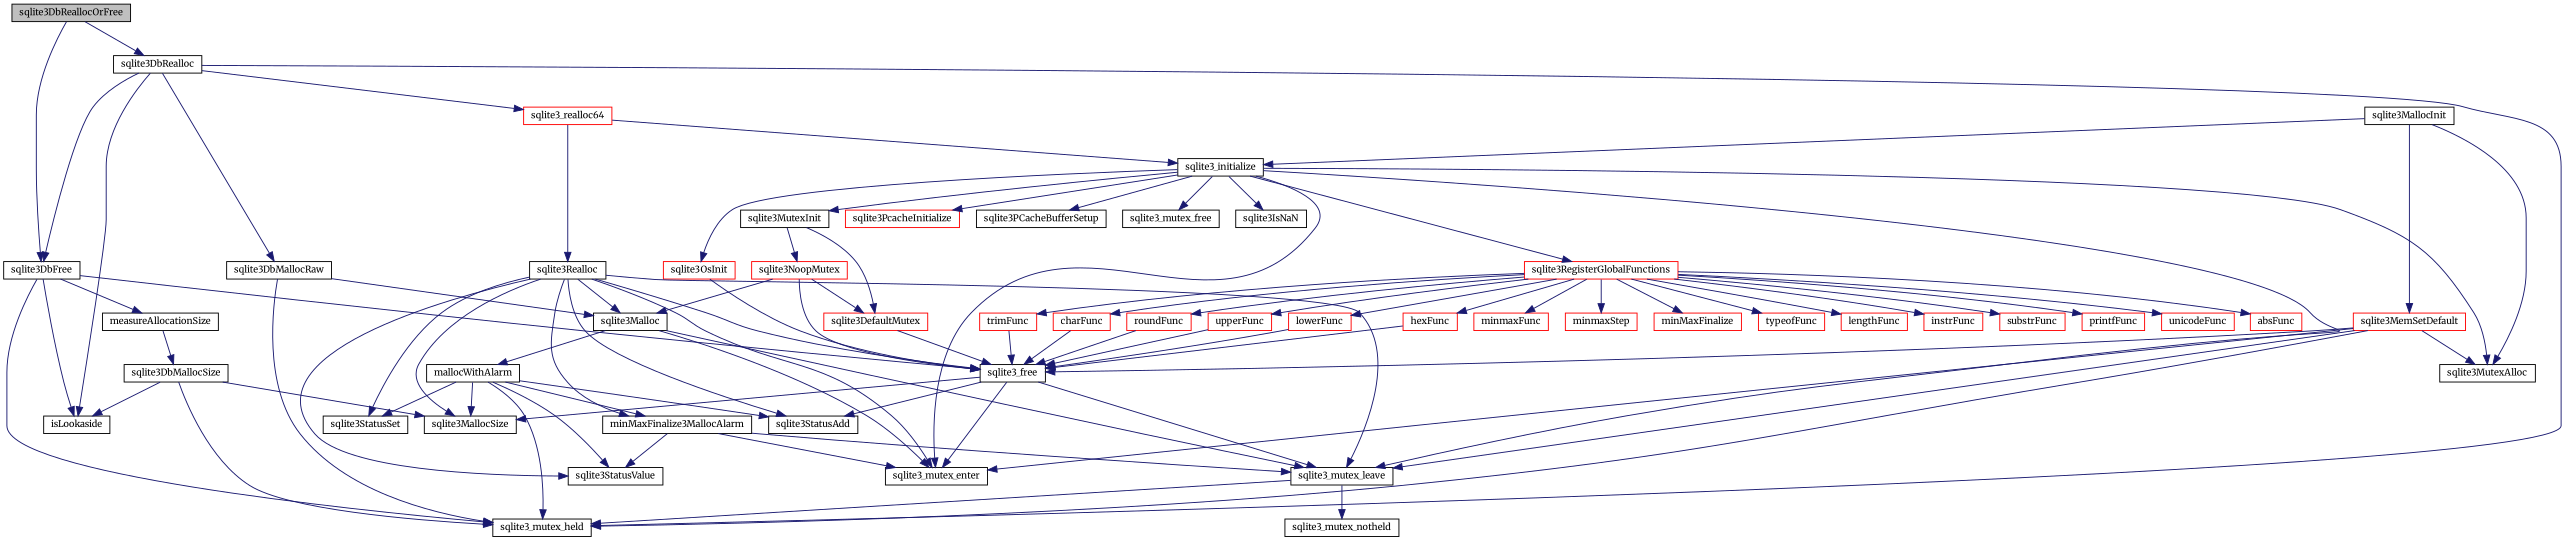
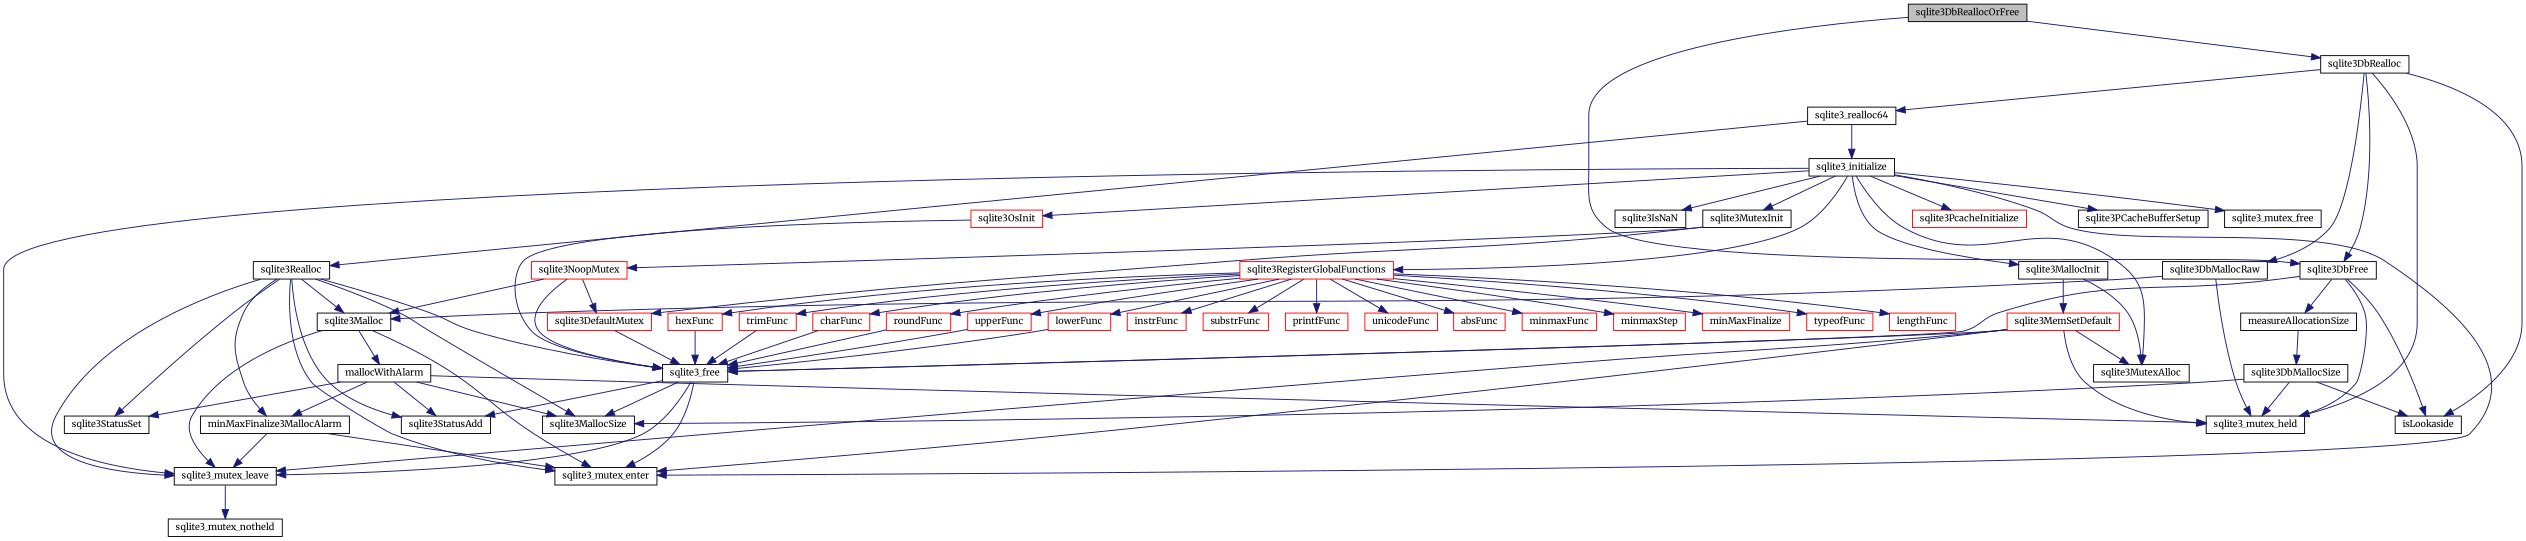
(568, 116) -> (1852, 116)
(1819, 141) -> (1912, 245)
(616, 476) -> none
(946, 502) -> none
